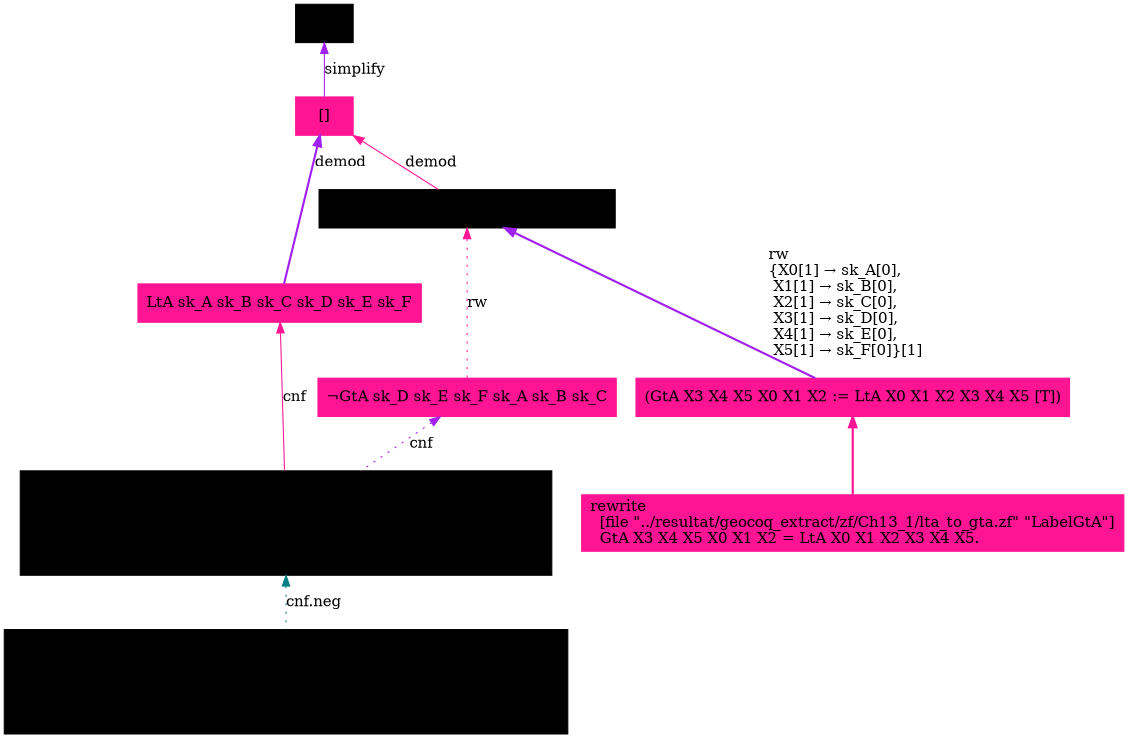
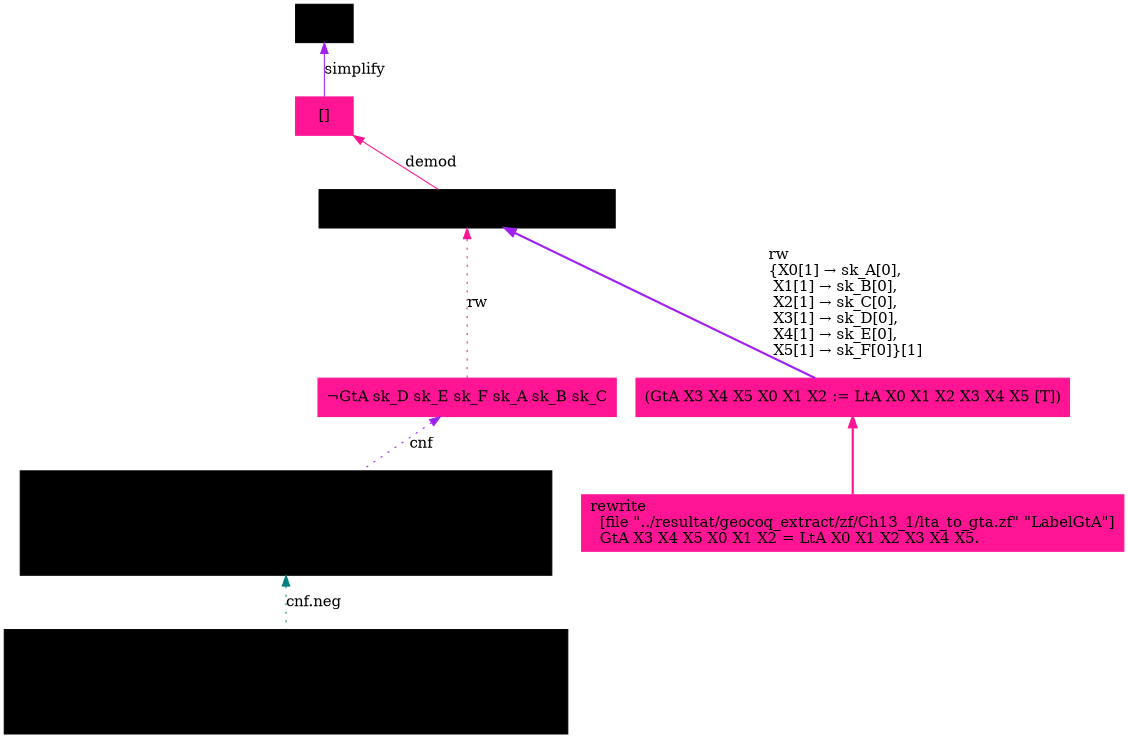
(280, 303) -> none
